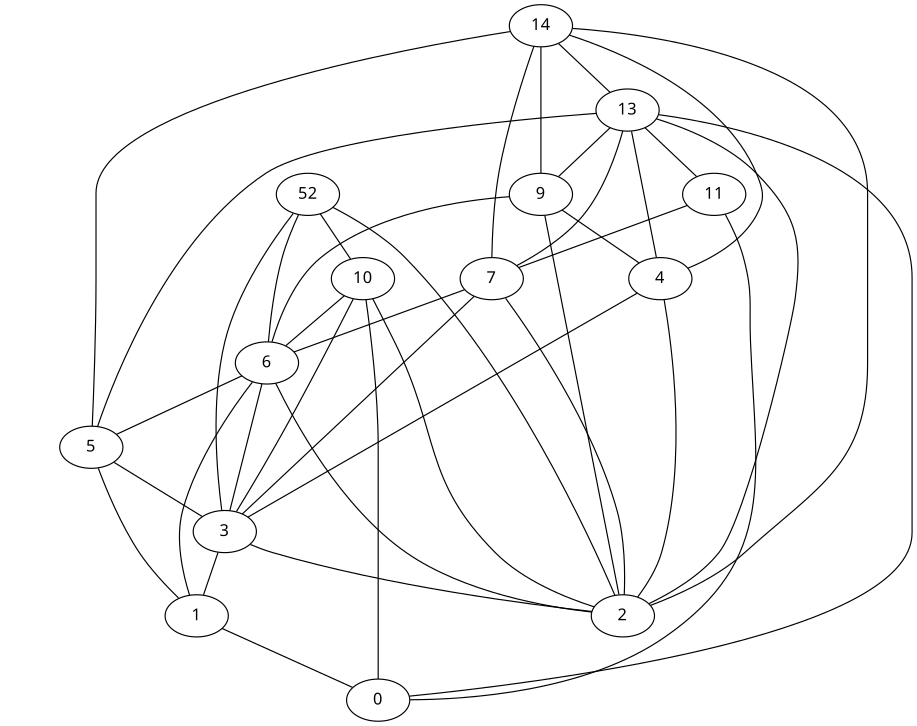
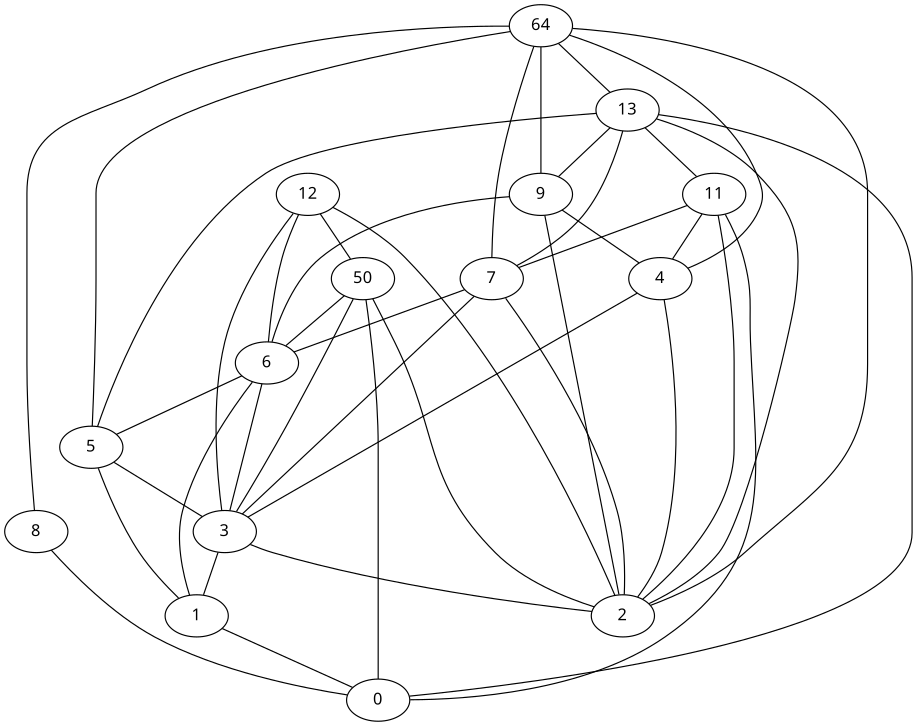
(541, 26) -> (541, 26)
(308, 194) -> (308, 194)
(644, 194) -> (687, 236)
(363, 279) -> (363, 279)
none -> (36, 532)
(399, 547) -> (734, 422)
